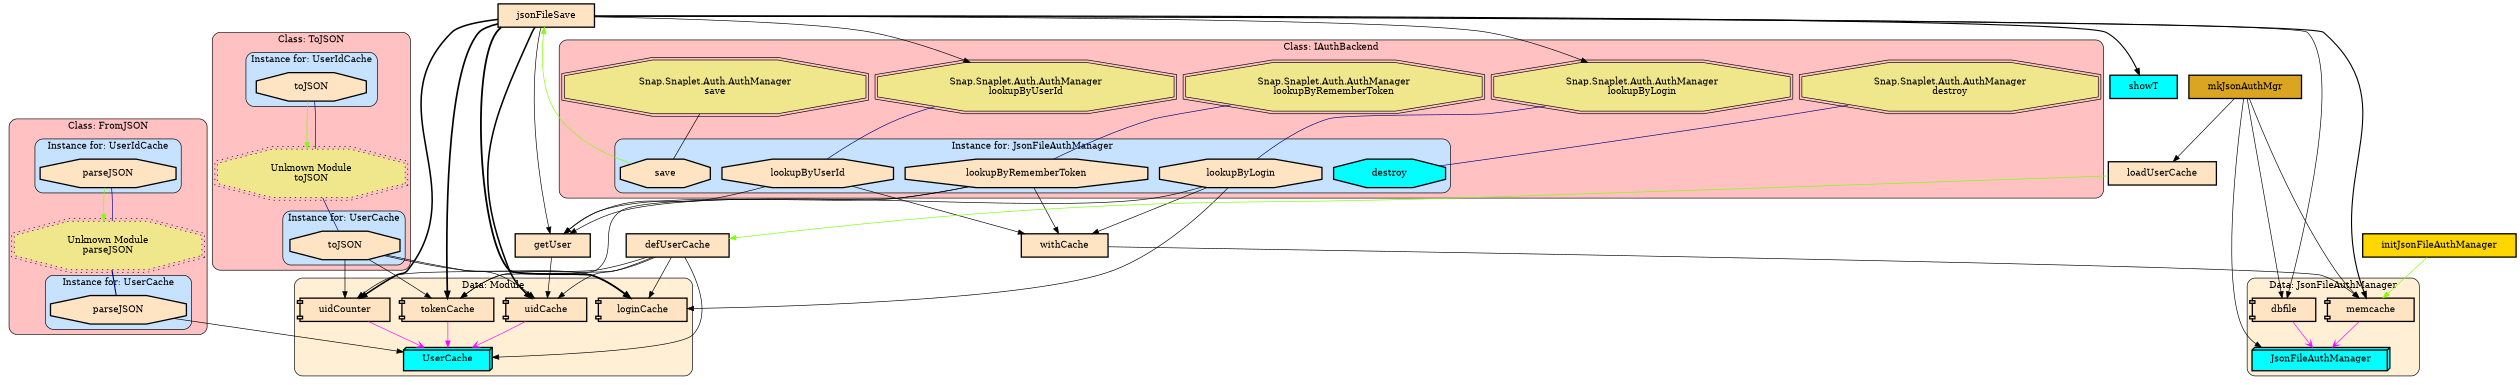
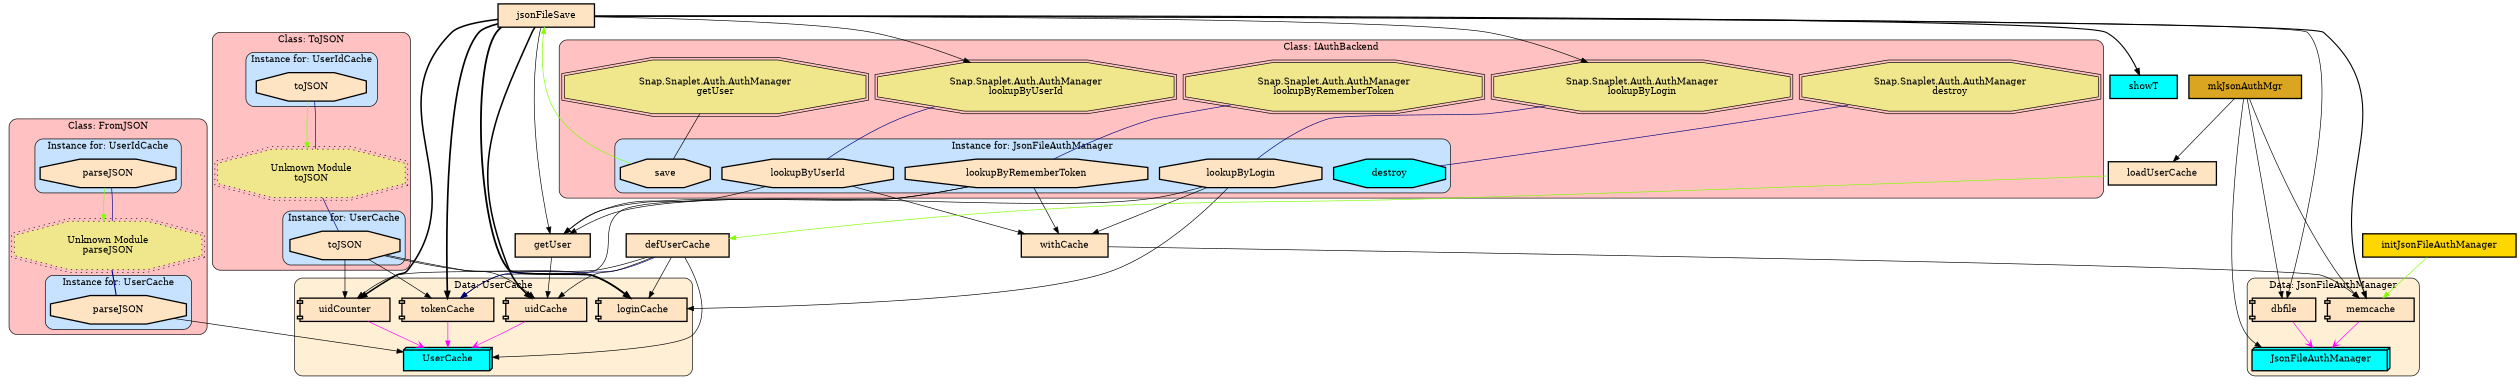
(715, 87) -> (715, 87)
(559, 272) -> (559, 272)
(494, 286) -> (494, 286)
